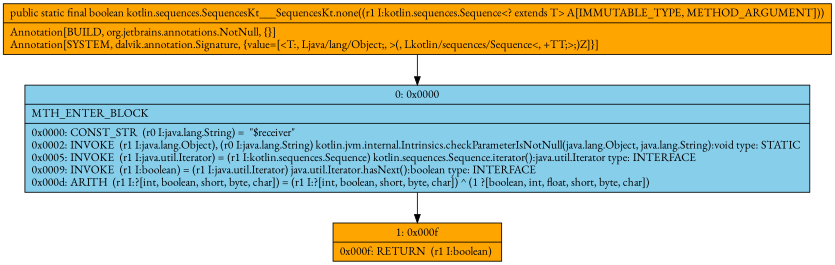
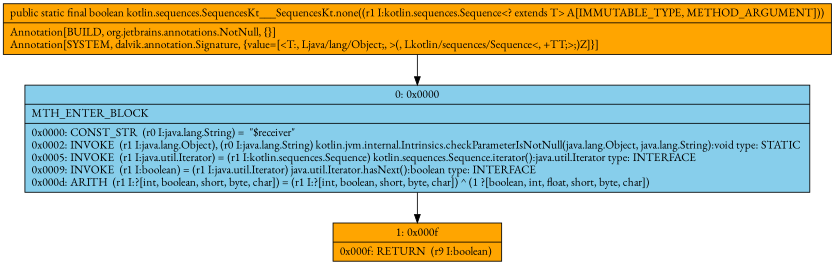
(417, 251) -> (417, 251)
